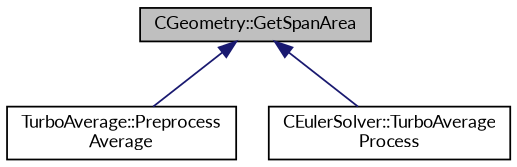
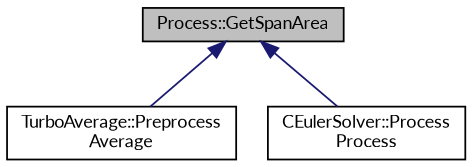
(256, 25) -> (243, 25)
(390, 133) -> (367, 133)
